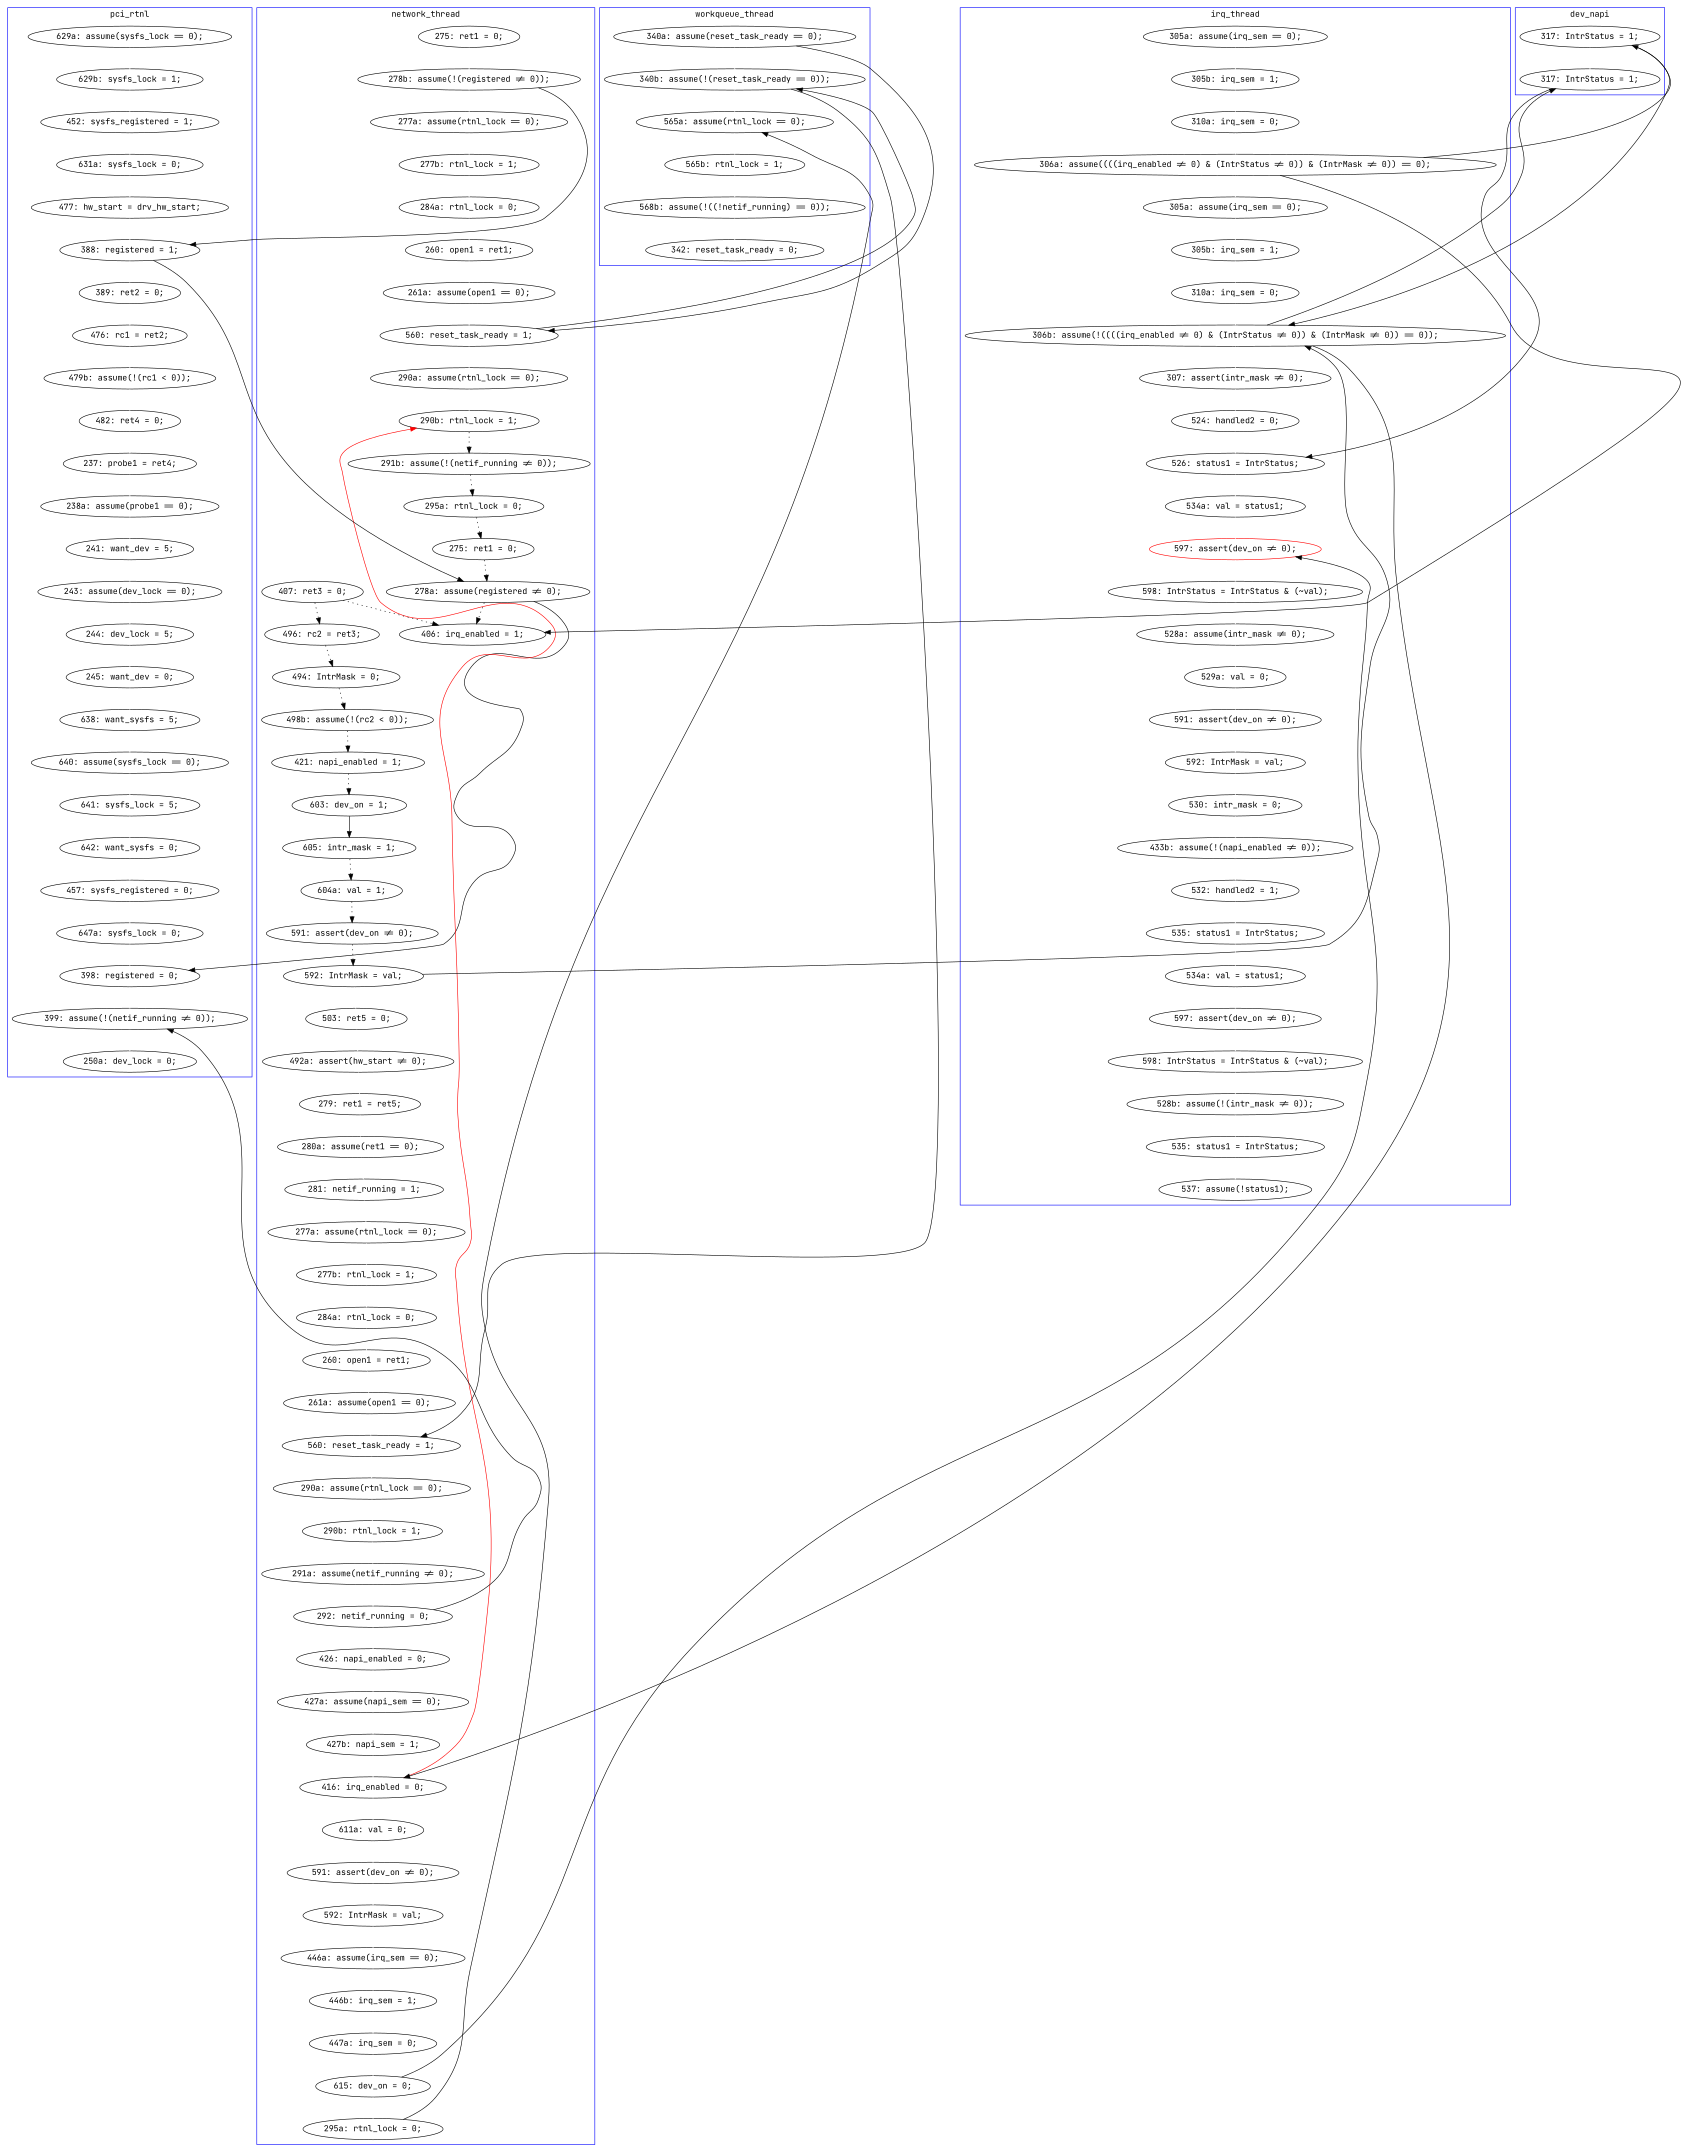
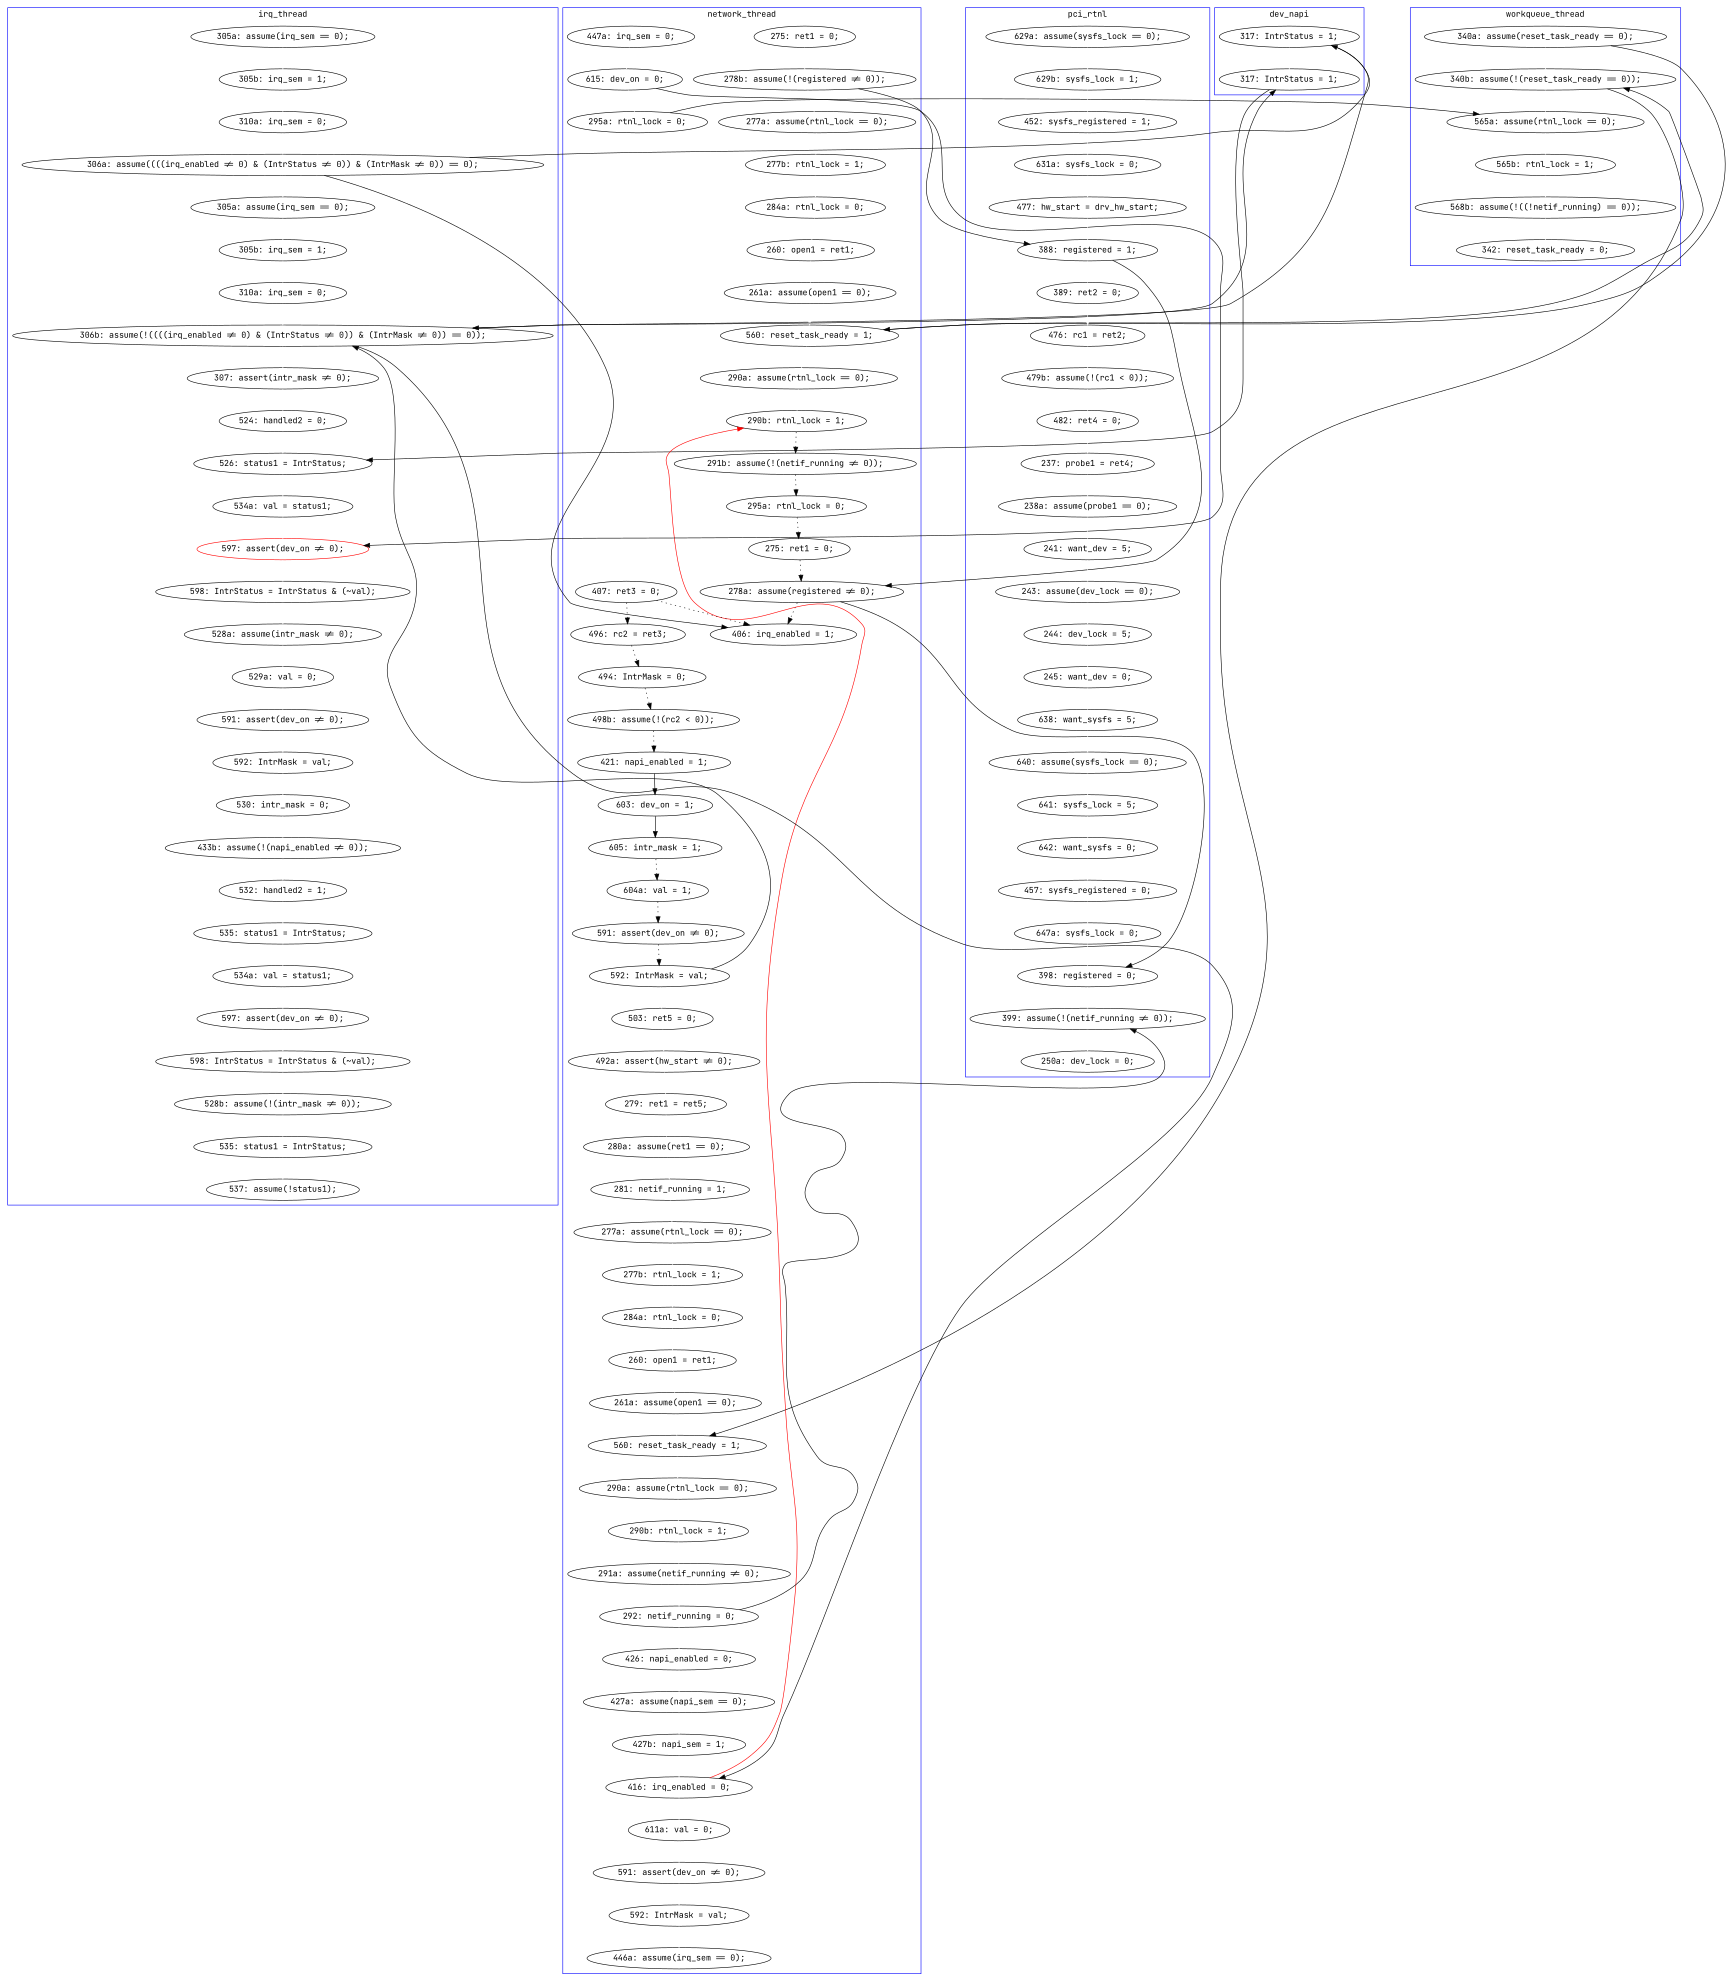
(349, 781) -> (655, 783)
(373, 2001) -> none
